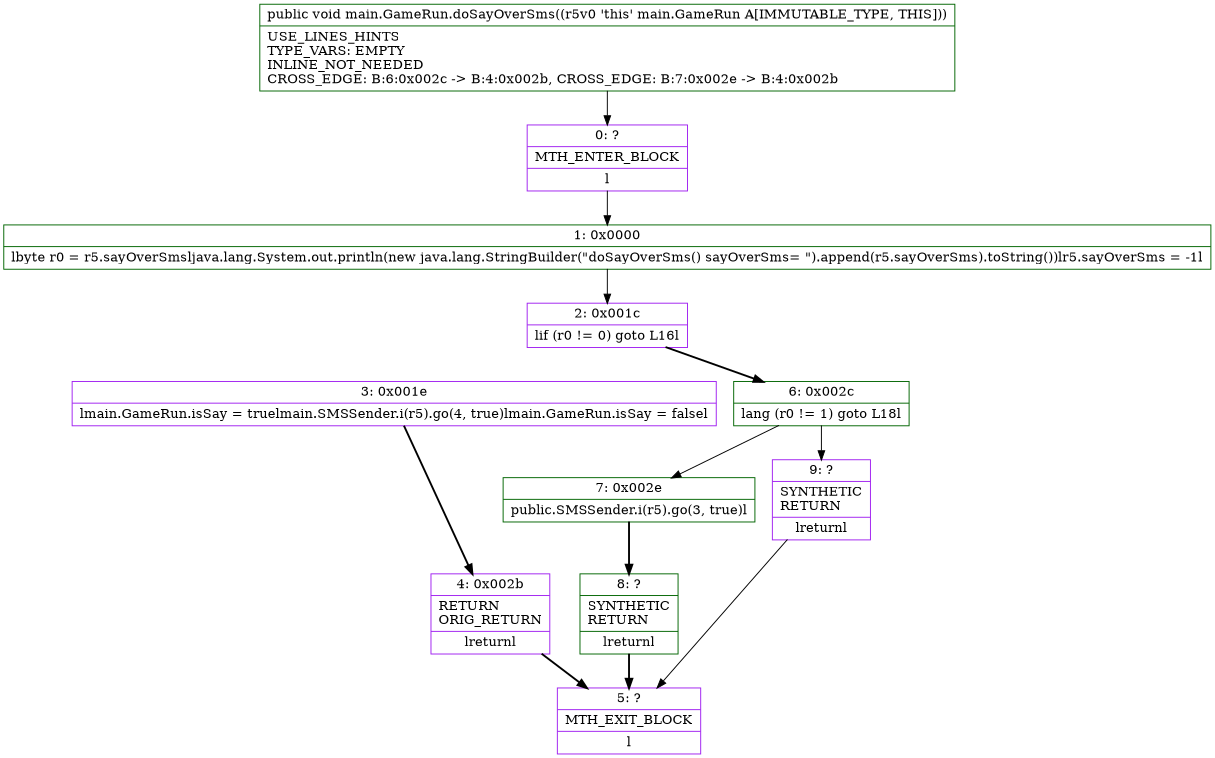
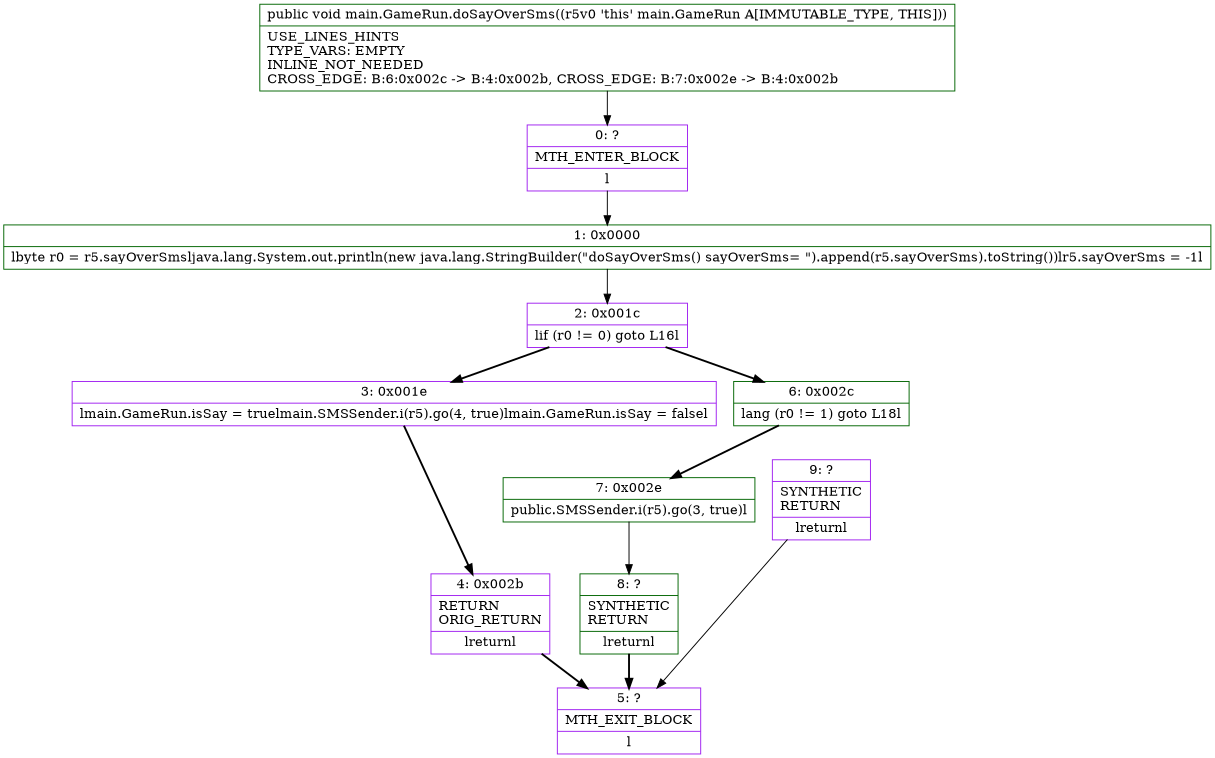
none -> (505, 363)
(821, 438) -> none
(729, 450) -> (729, 450)
(629, 543) -> (629, 543)
